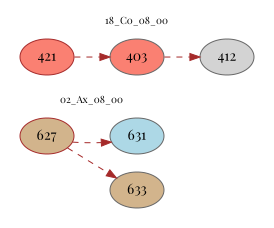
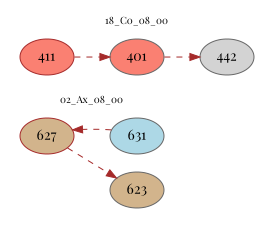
(47, 57) -> (47, 57)
(137, 57) -> (137, 57)
(227, 57) -> (227, 57)
(87, 143) -> (97, 129)
(137, 190) -> (137, 190)
